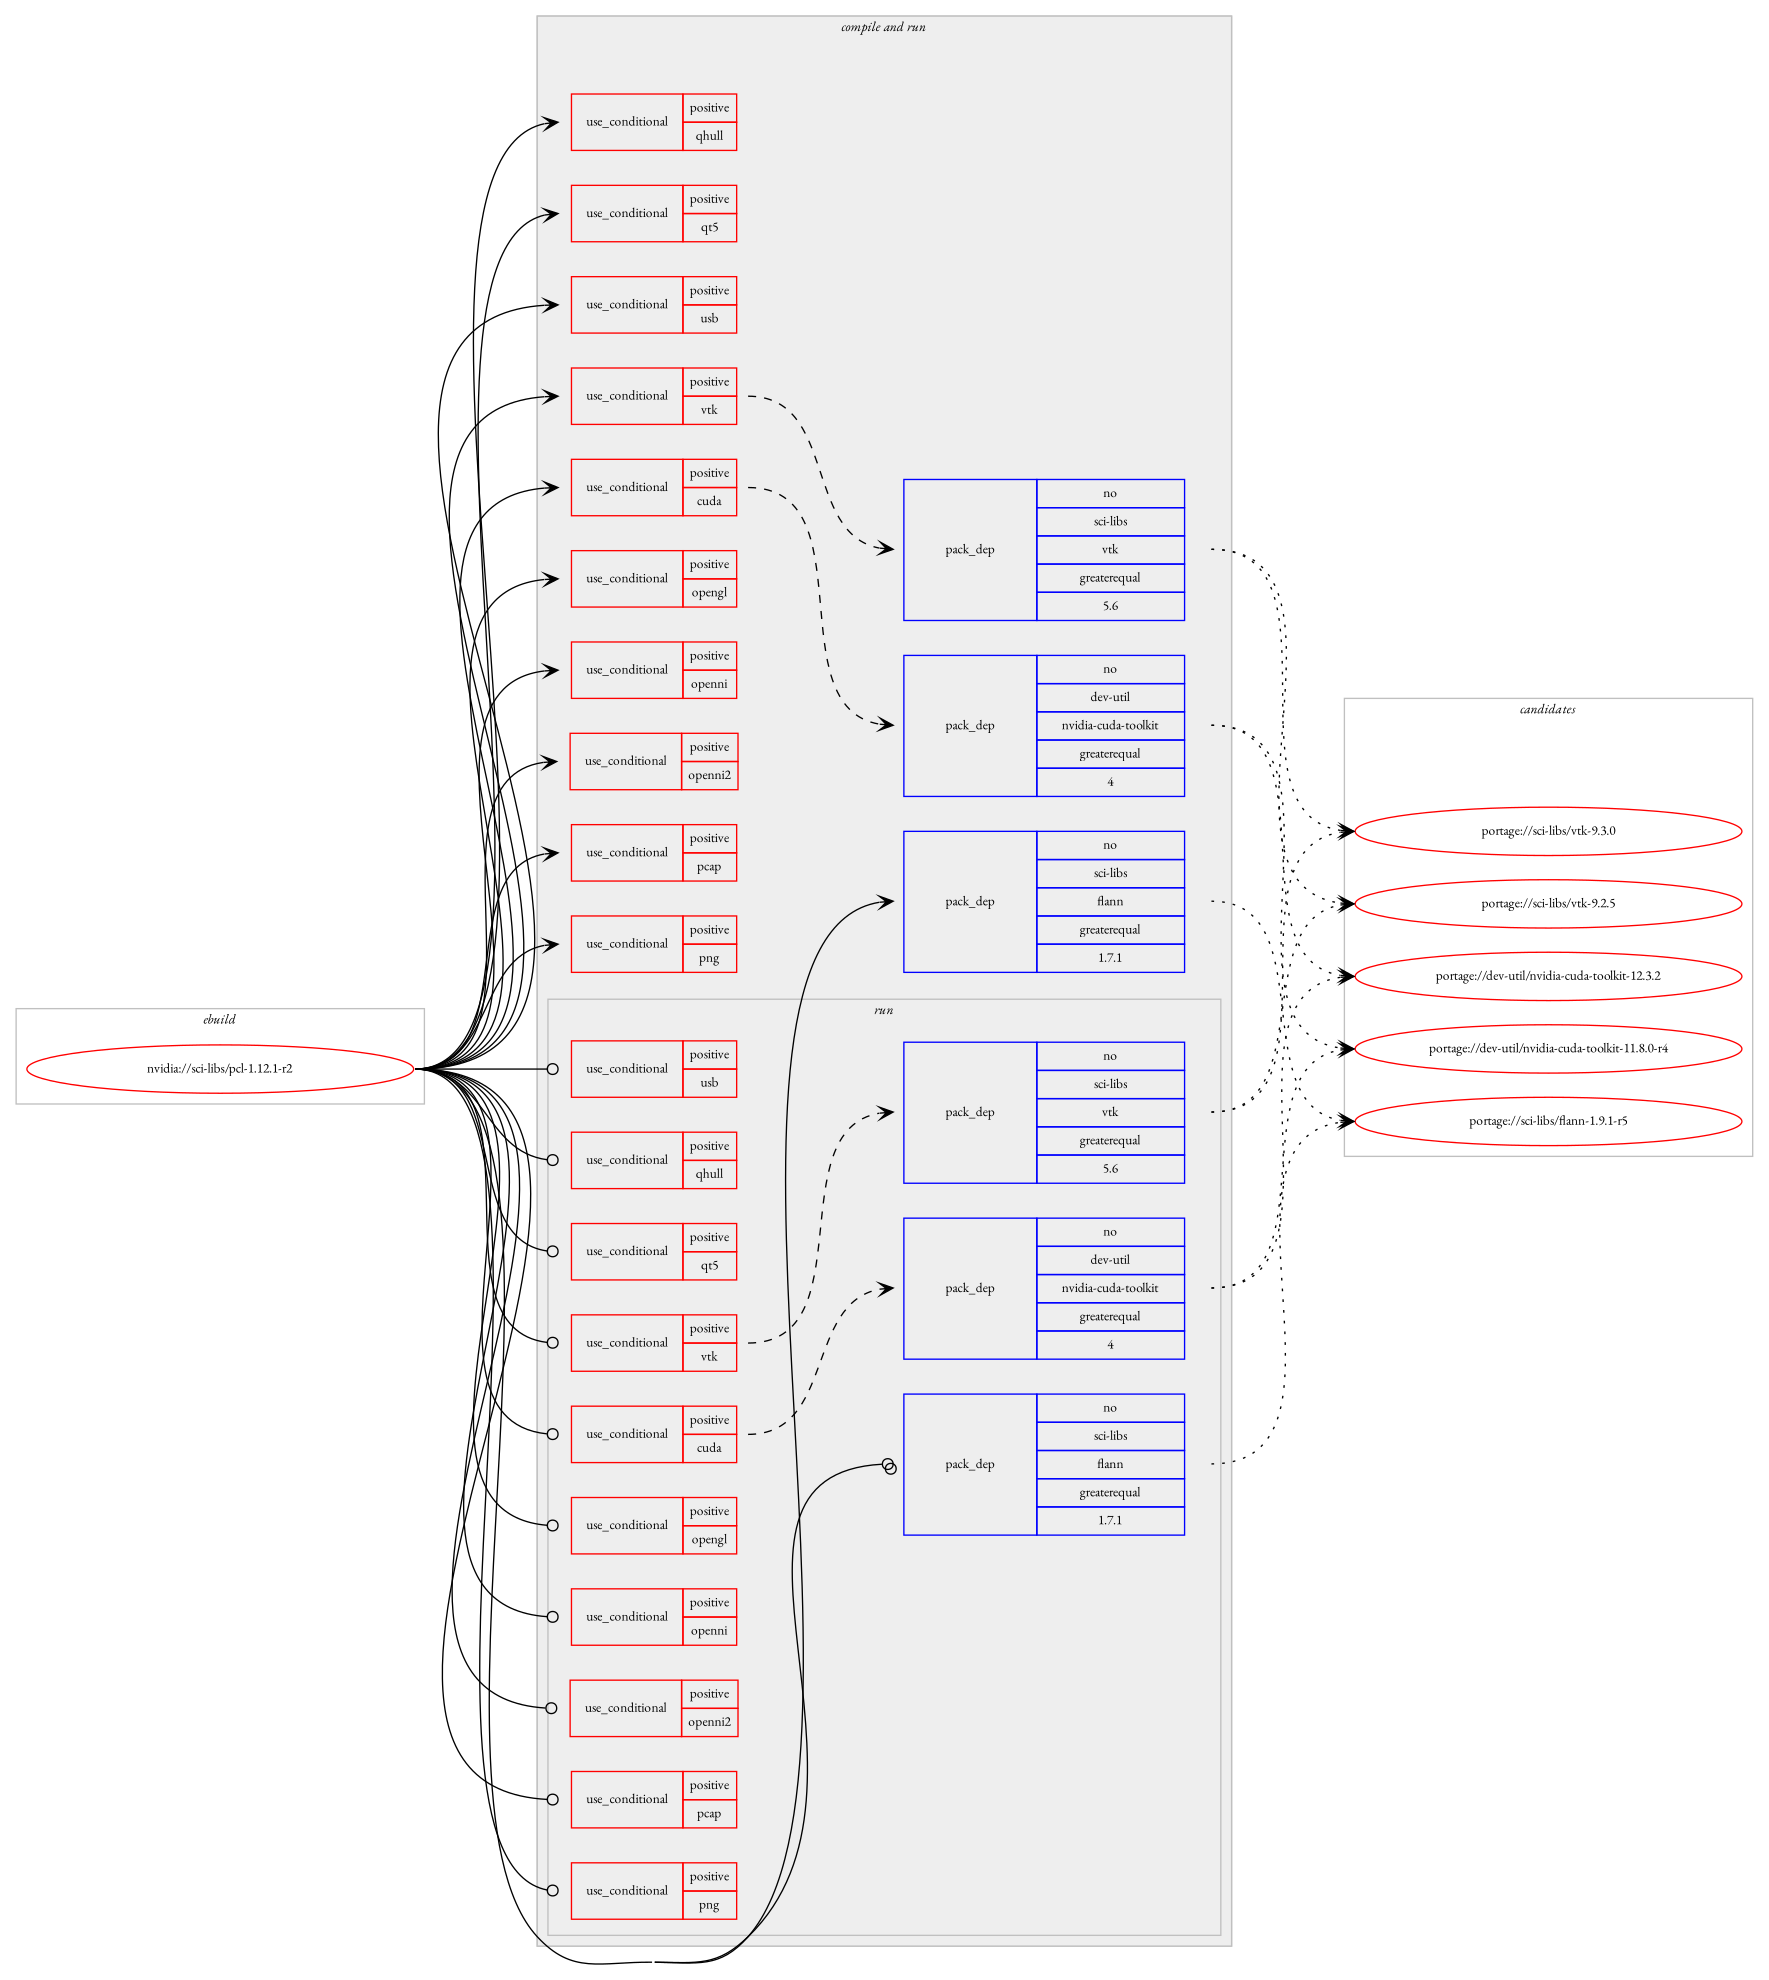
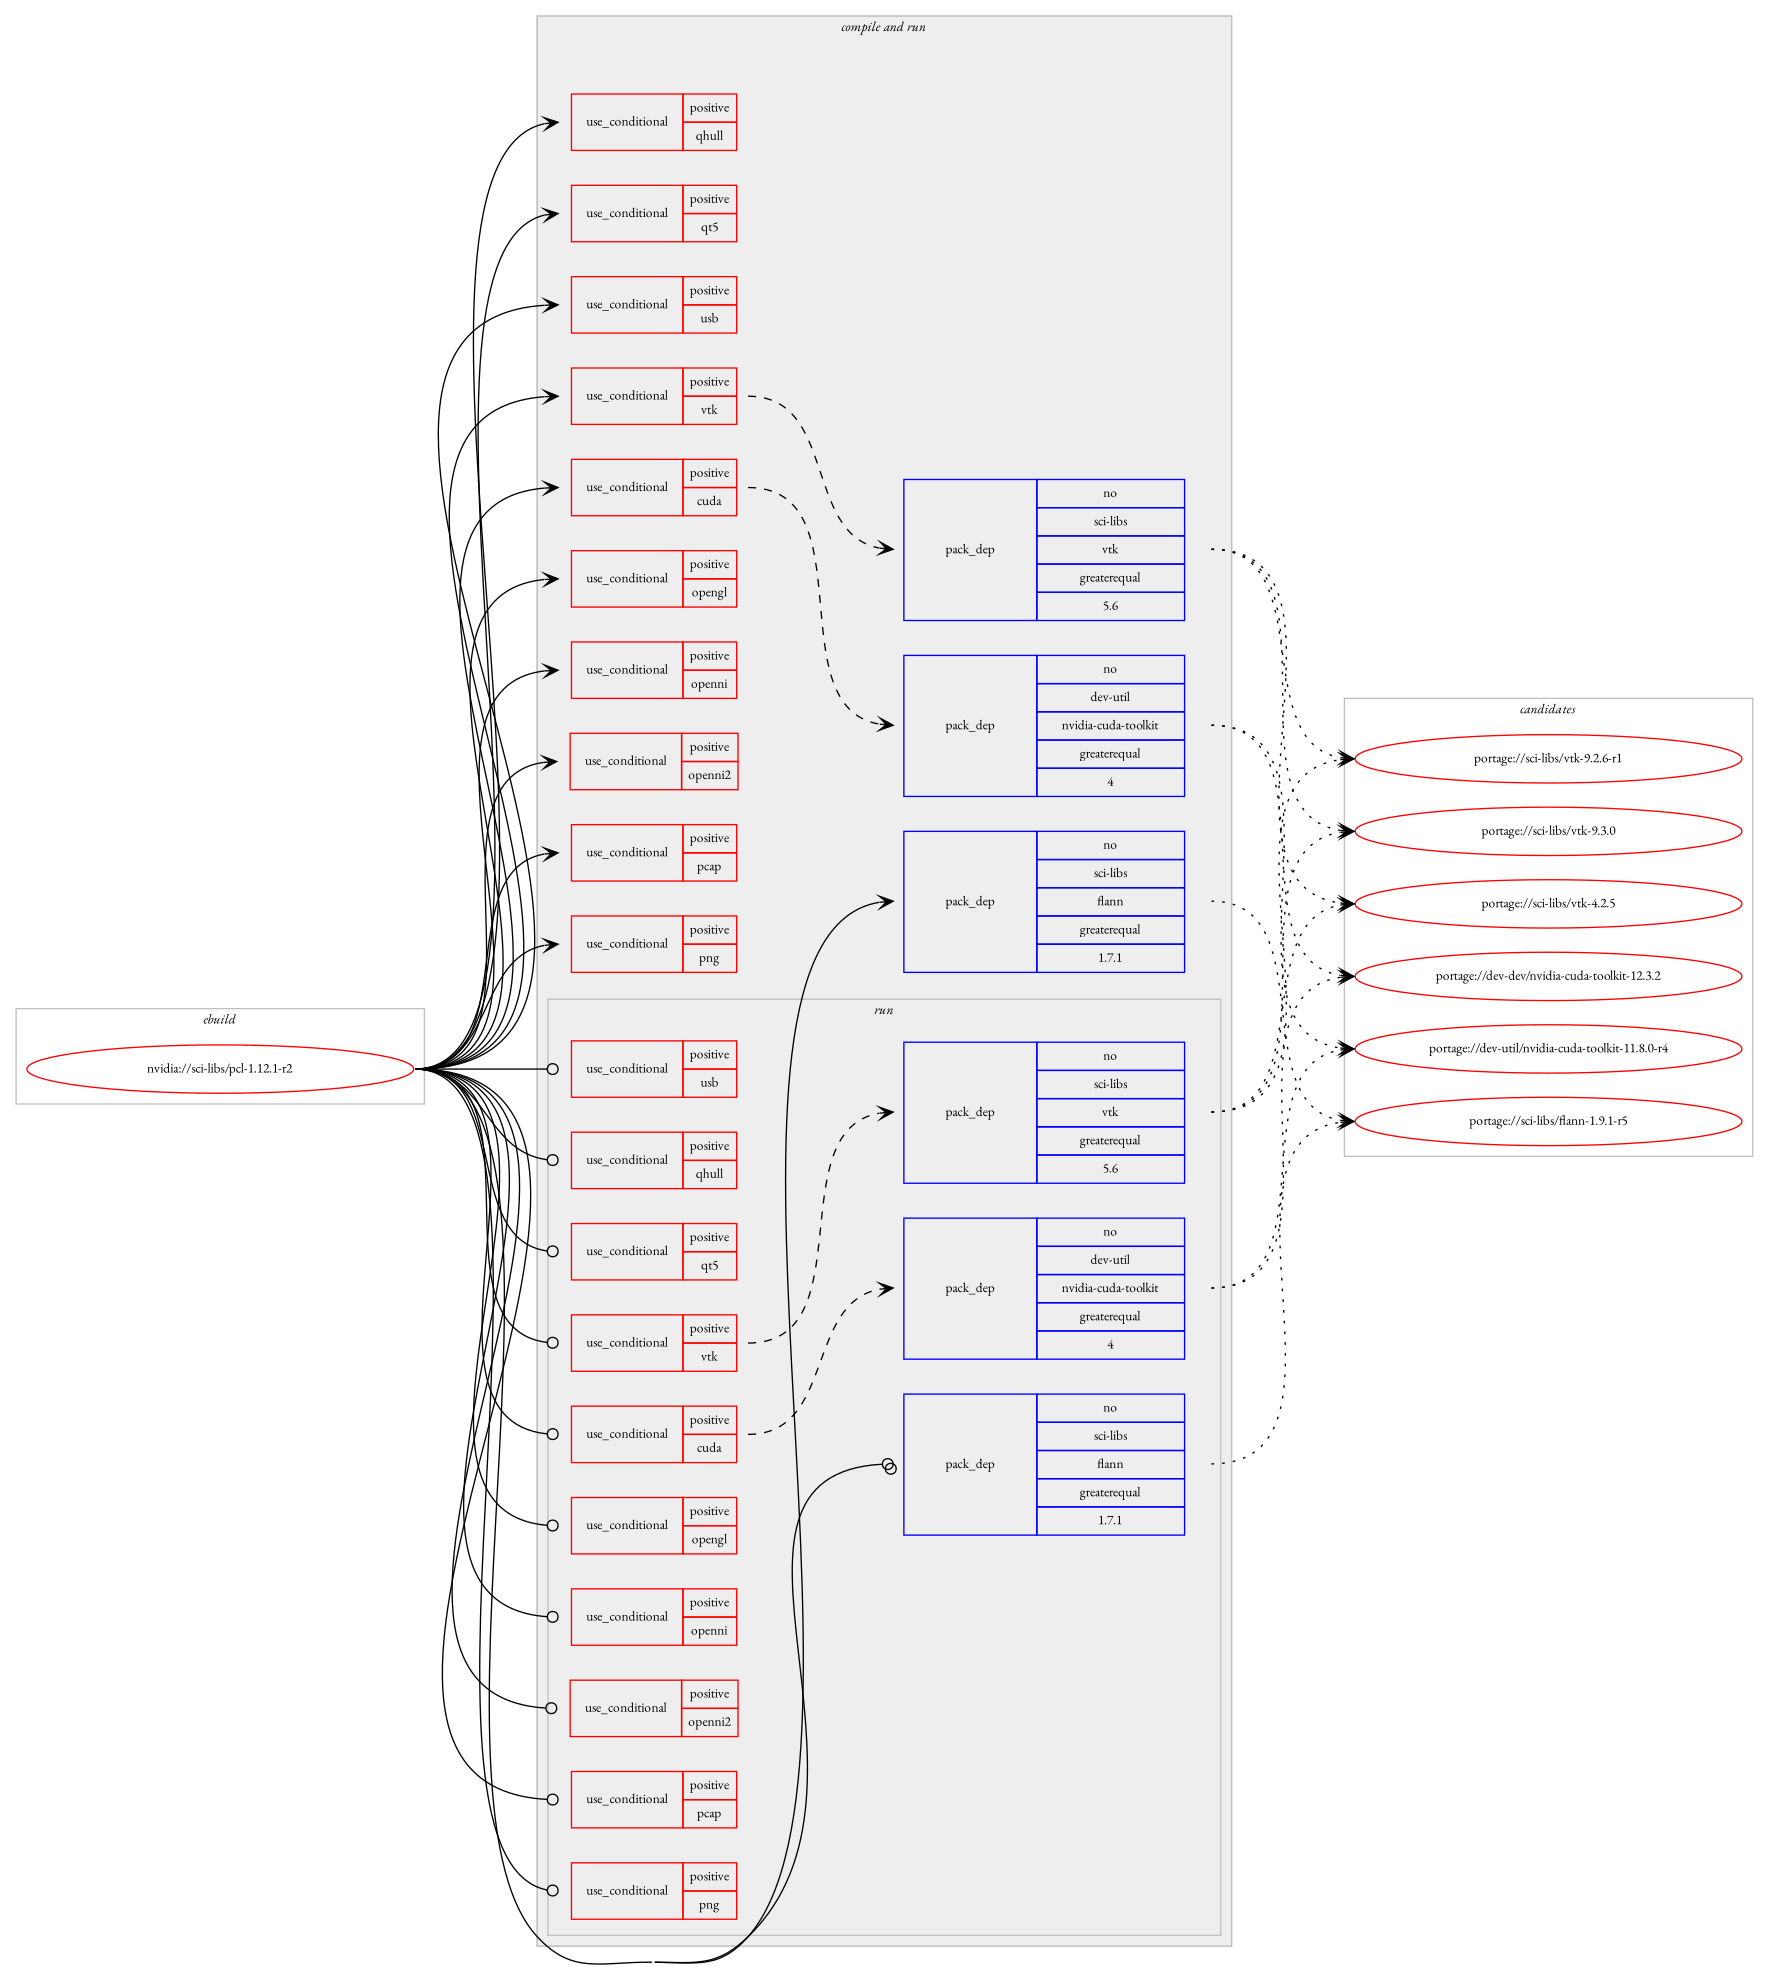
none -> (1549, 759)
(1549, 904) -> (1549, 904)
(1549, 976) -> (1549, 976)
